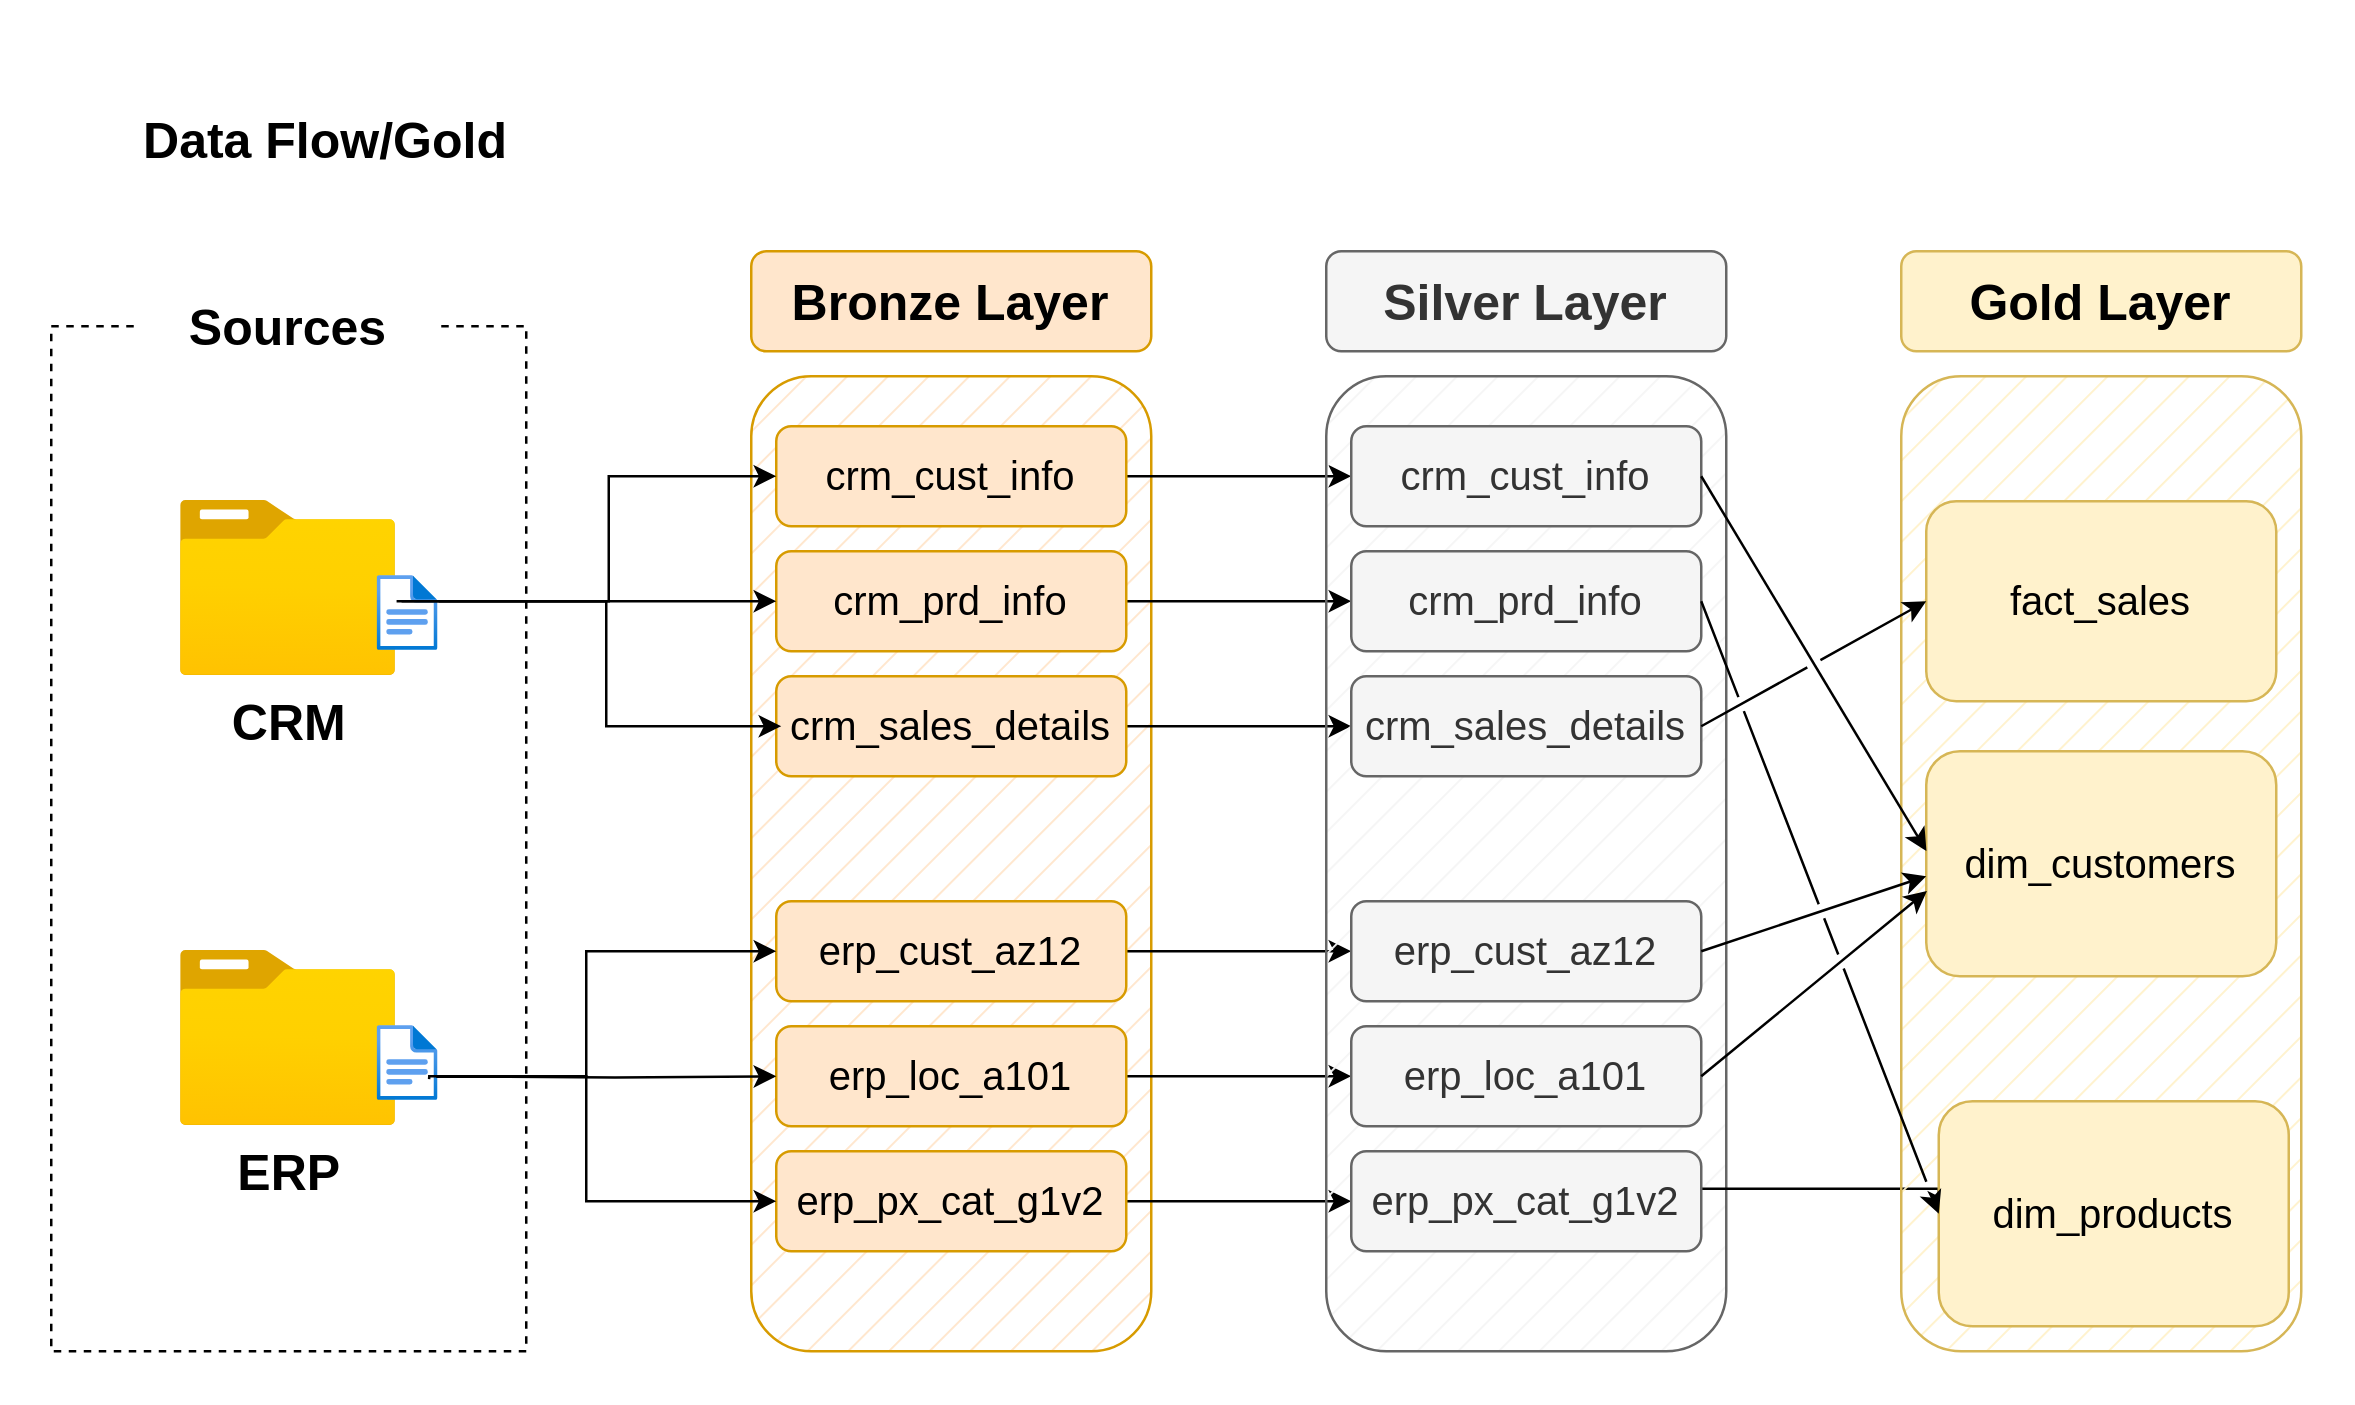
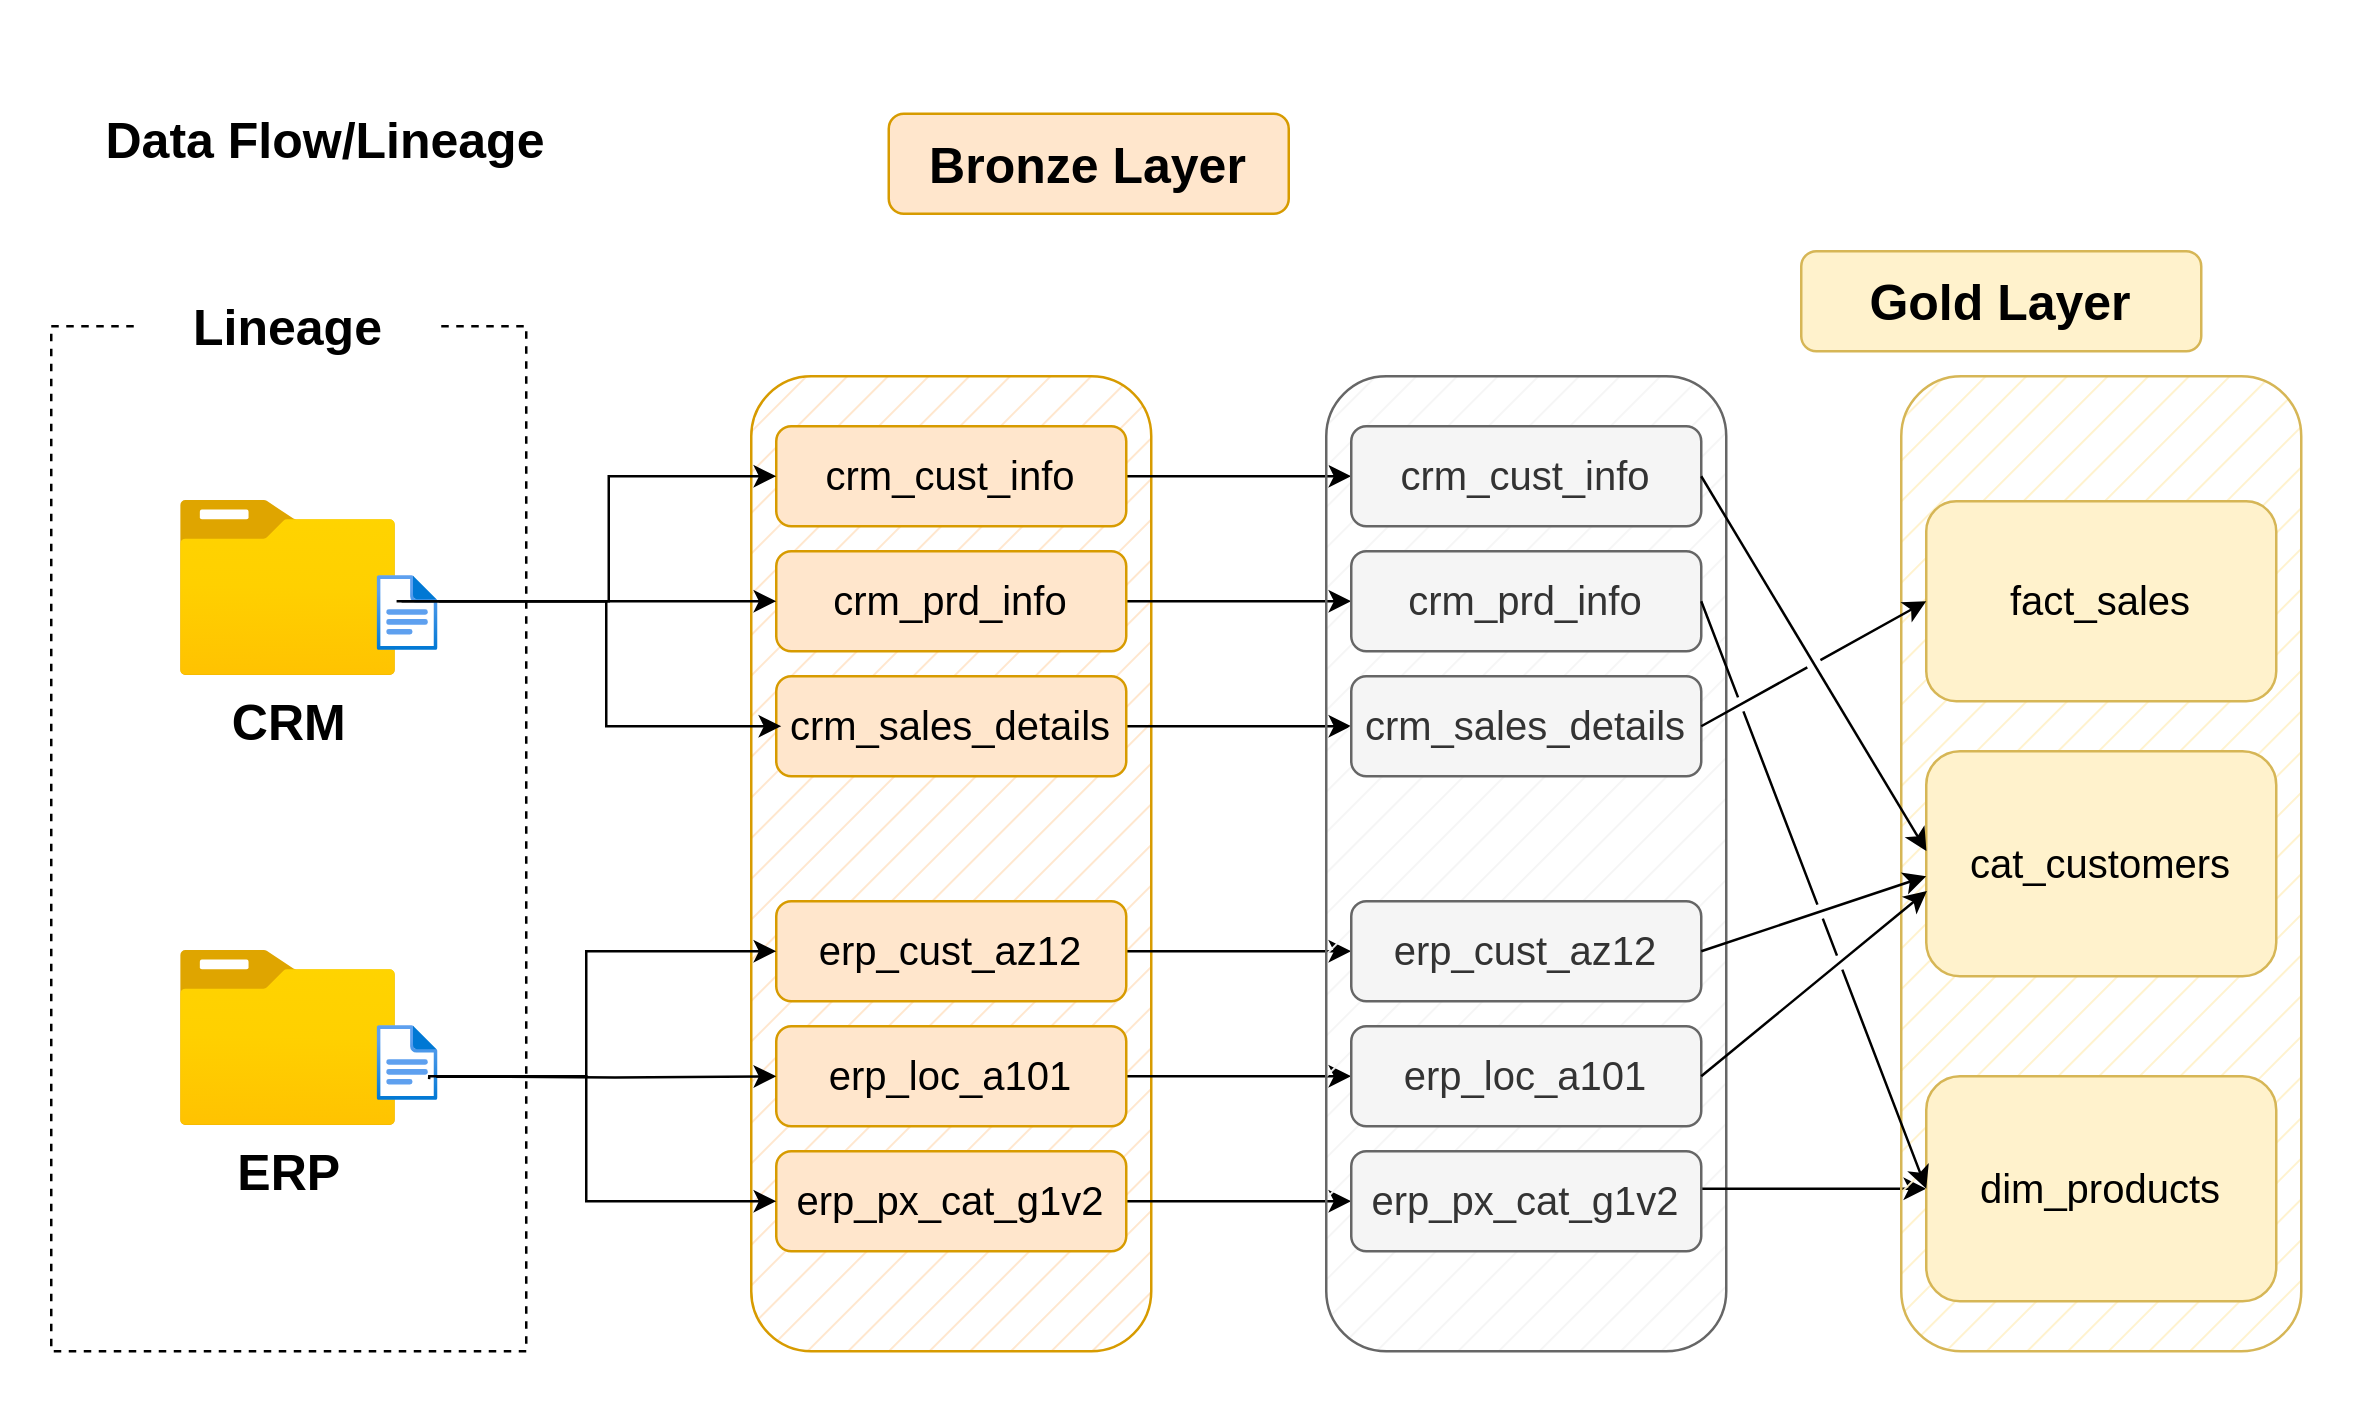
(326, 139) -> (326, 139)
(951, 301) -> (1089, 164)
(1526, 301) -> none
(2101, 301) -> (2001, 301)
(289, 326) -> (289, 326)
(2101, 864) -> (2101, 864)
(2114, 1214) -> (2101, 1189)
